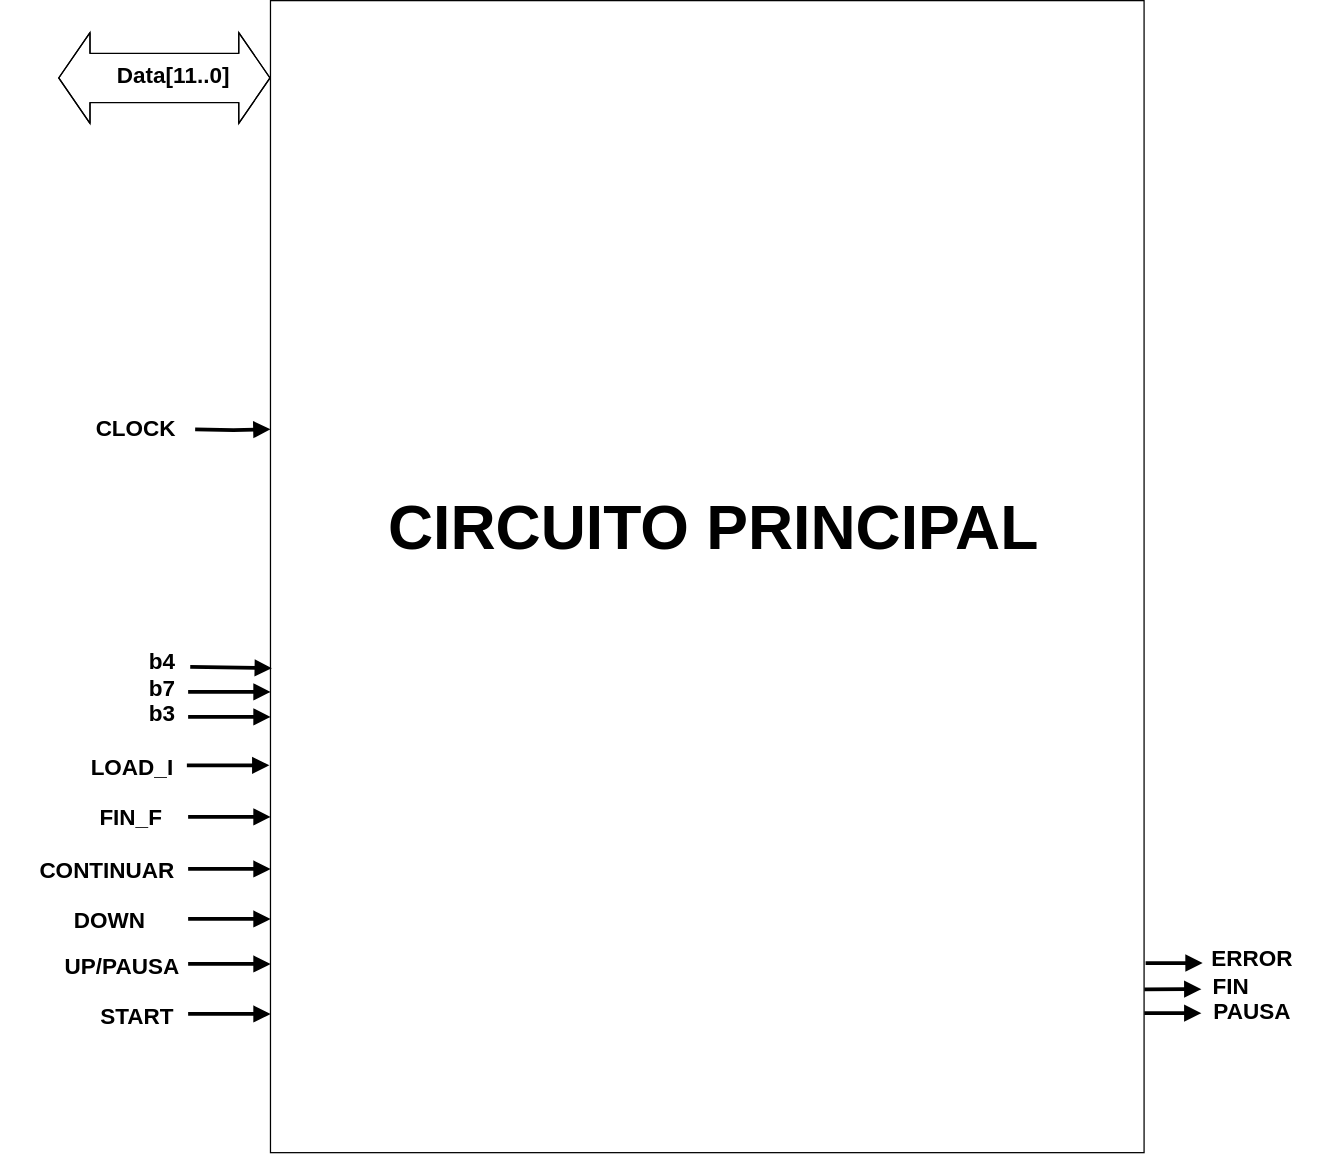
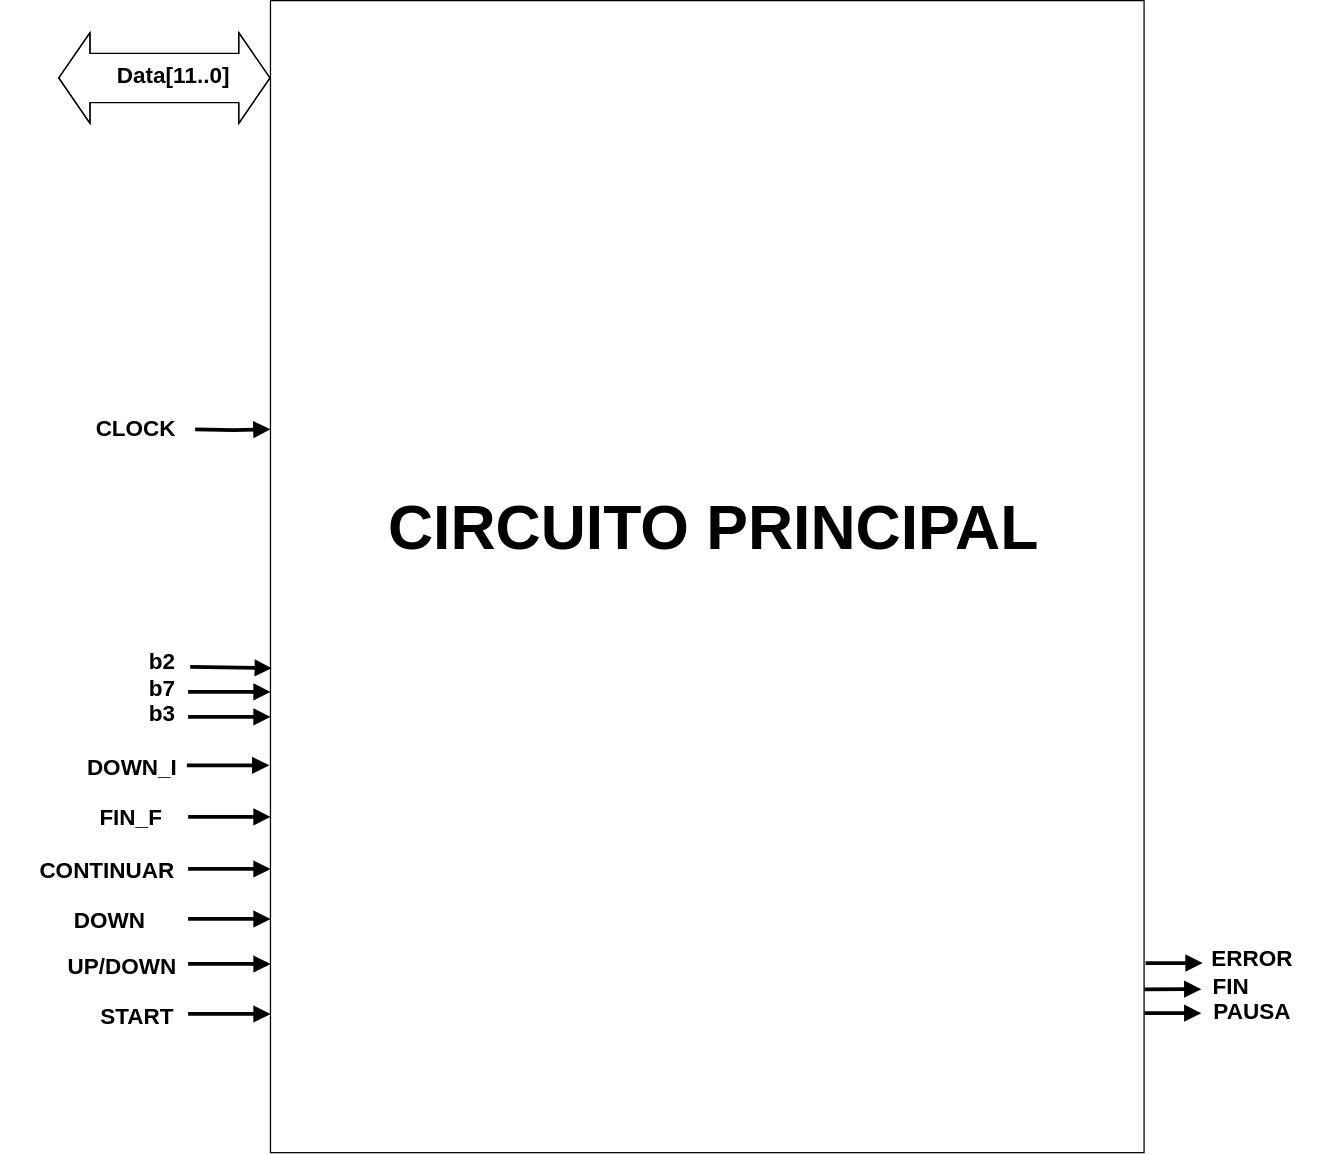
(163, 662) -> (163, 662)
(133, 768) -> (133, 768)
(123, 967) -> (123, 967)
